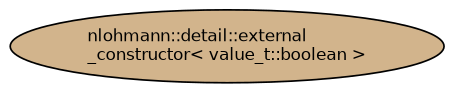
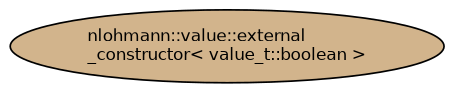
(227, 46) -> (227, 46)
